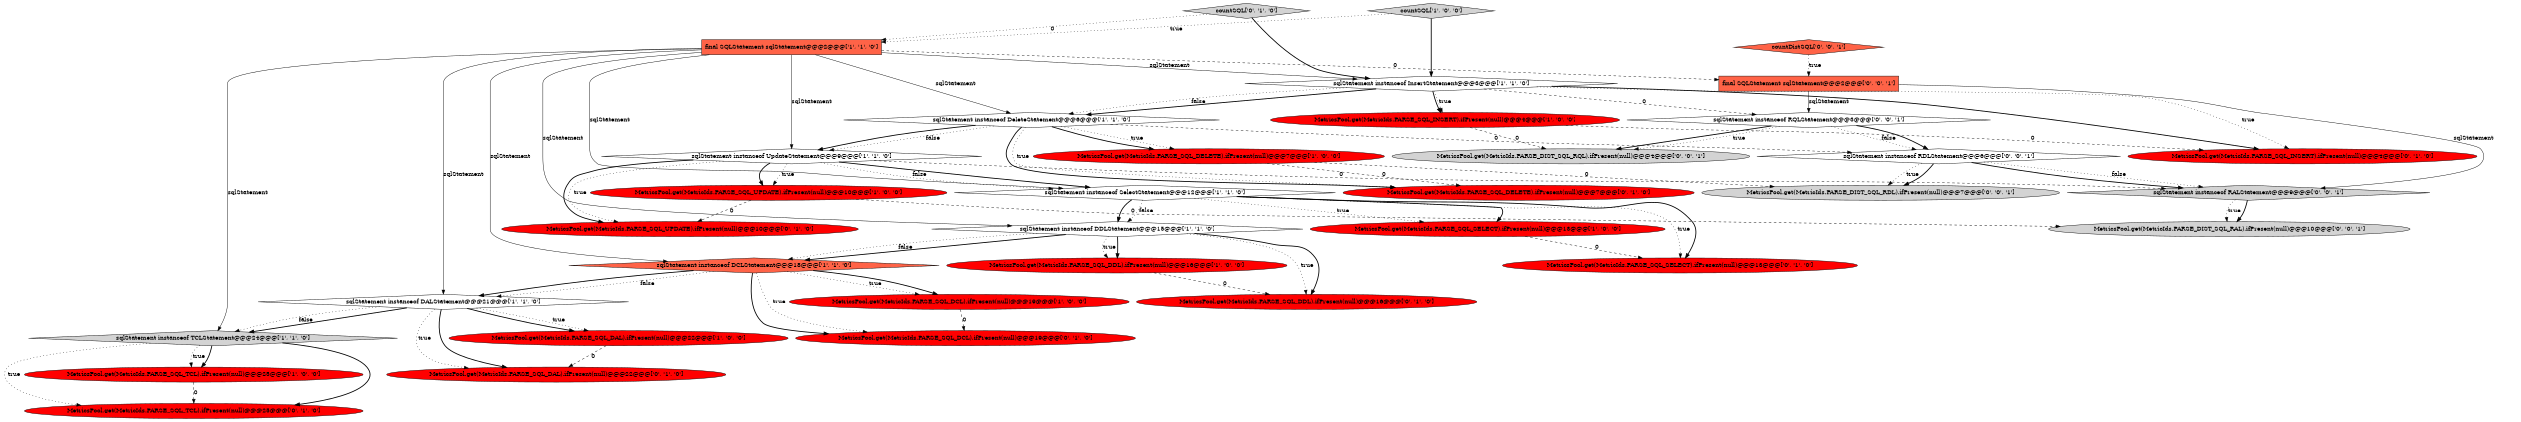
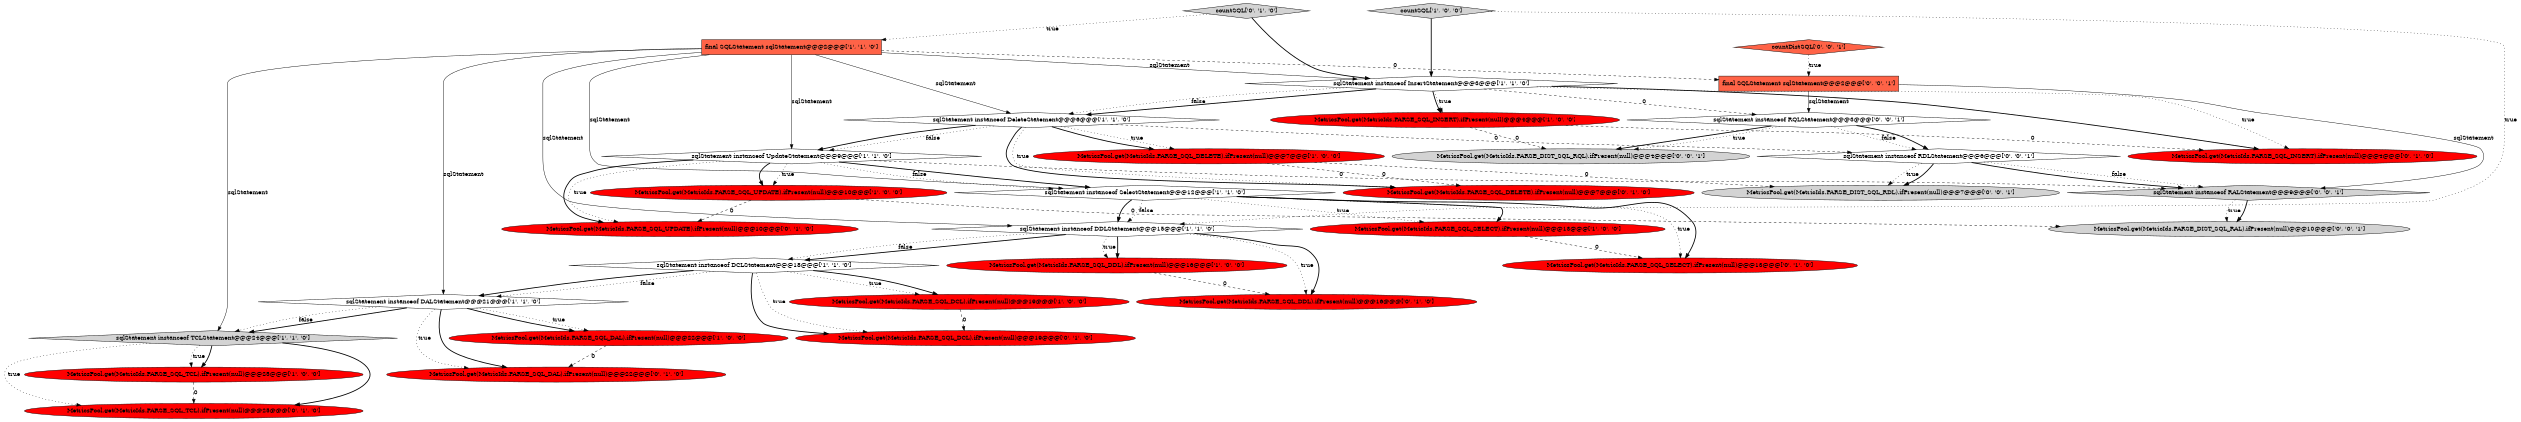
(1139, 28) -> (2415, 201)
(1053, 29) -> (1053, 29)
(490, 137) -> none
(754, 265) -> (754, 265)
